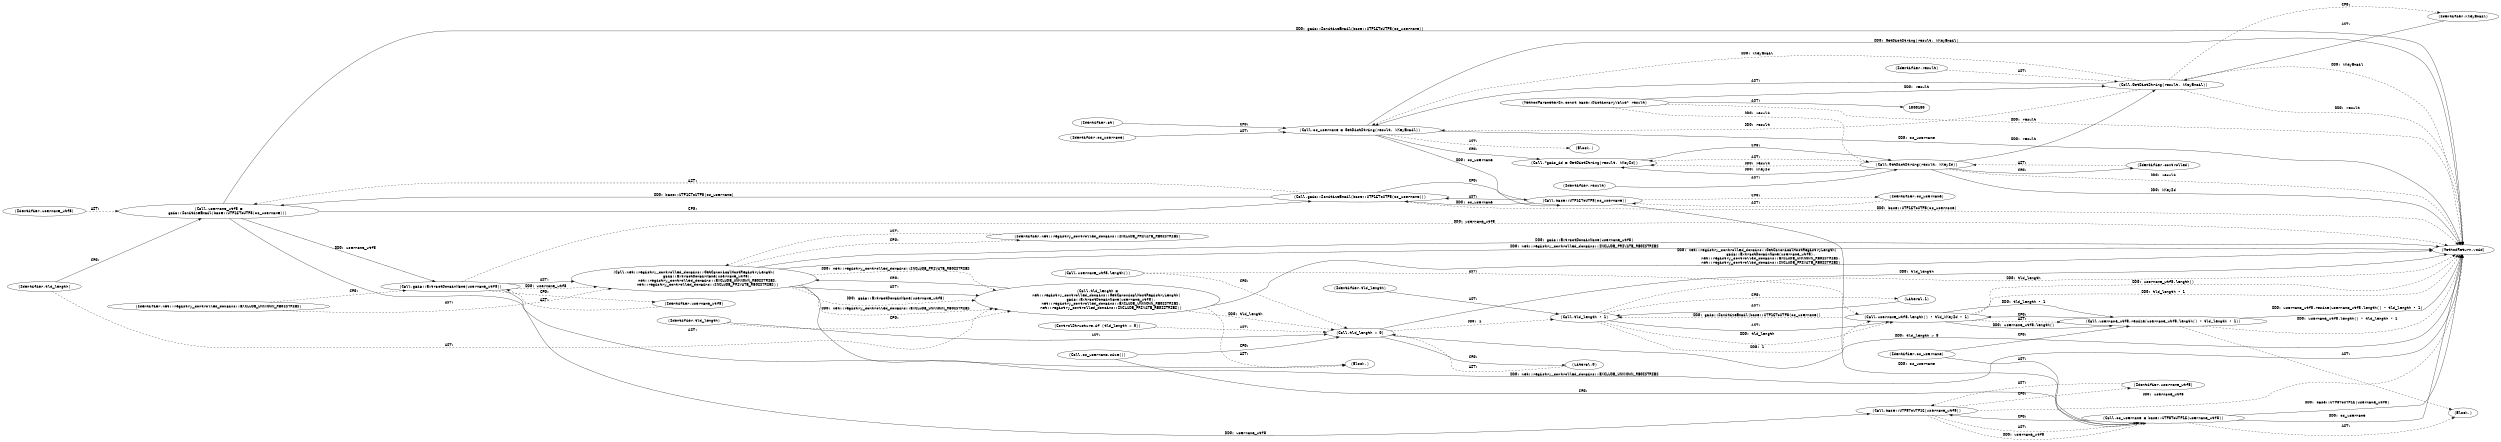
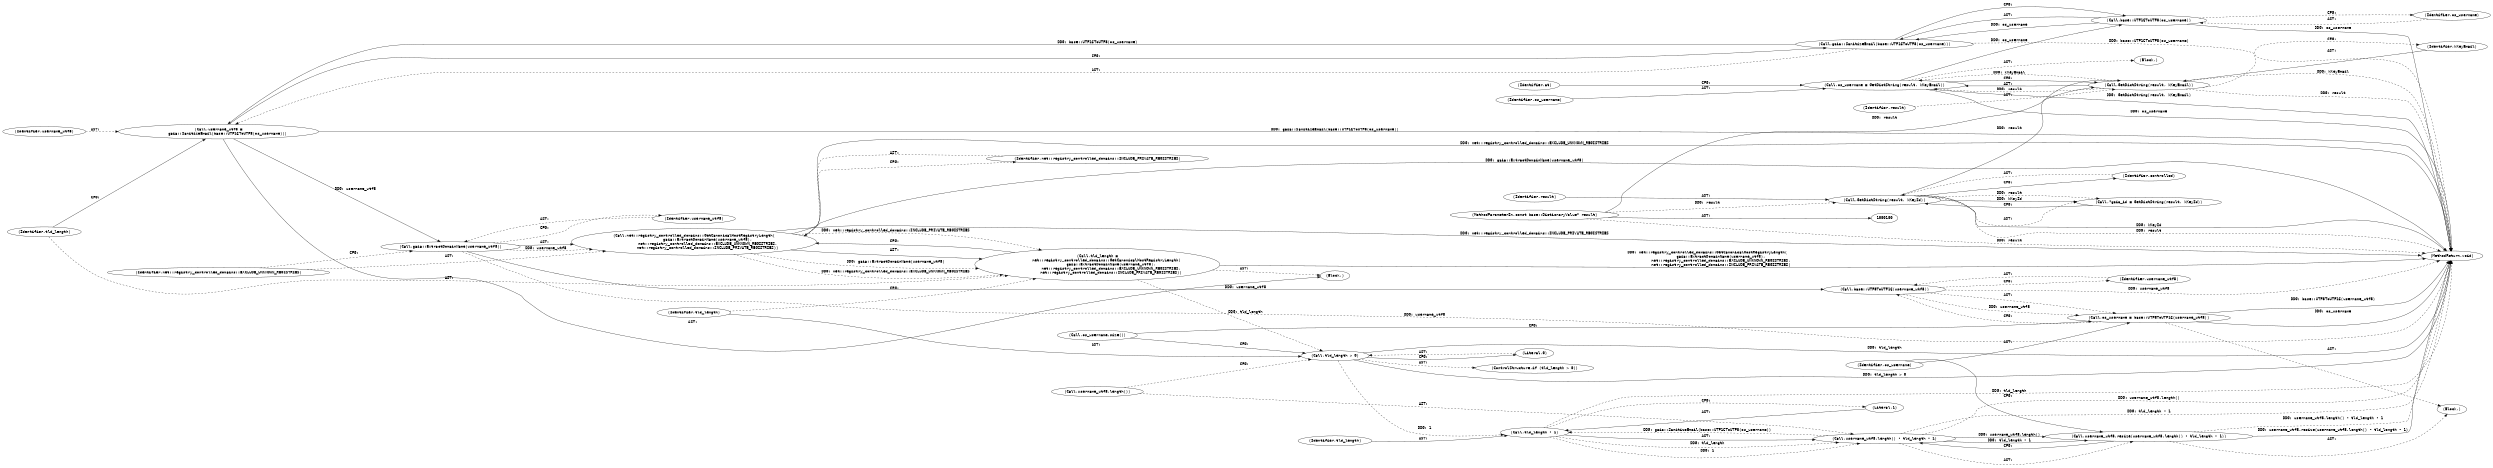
(1457, 152) -> (2020, 80)
(1917, 317) -> (1885, 439)
(1239, 330) -> (1416, 365)
(1843, 358) -> (2405, 36)
(2020, 420) -> (1998, 321)
